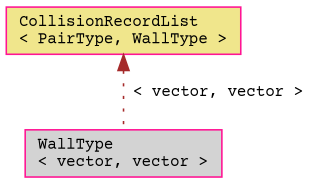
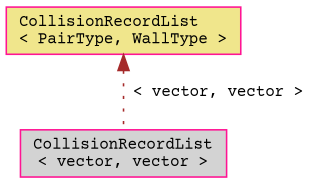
(124, 153) -> (124, 153)
